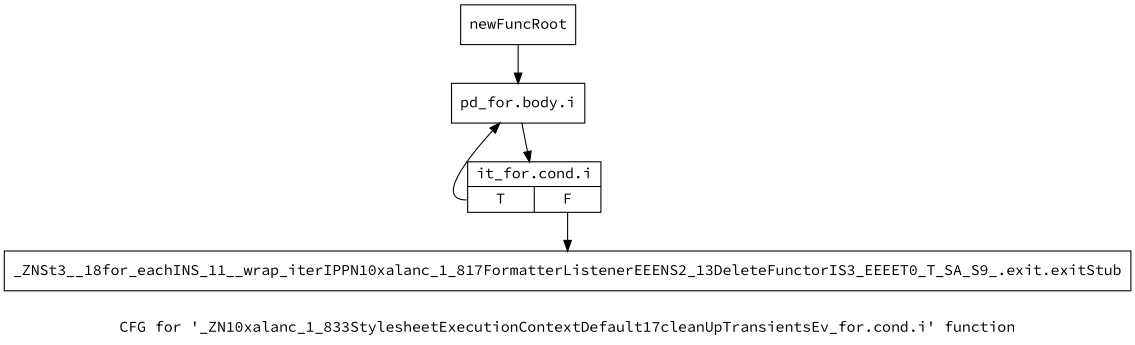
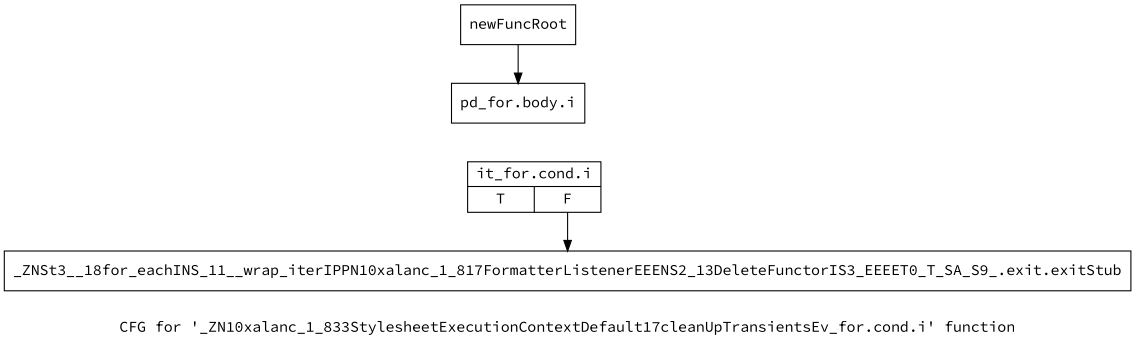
(525, 137) -> none
(464, 166) -> none
